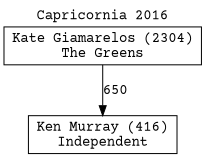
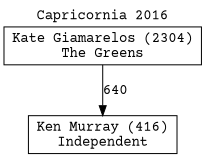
(115, 90) -> (115, 90)
